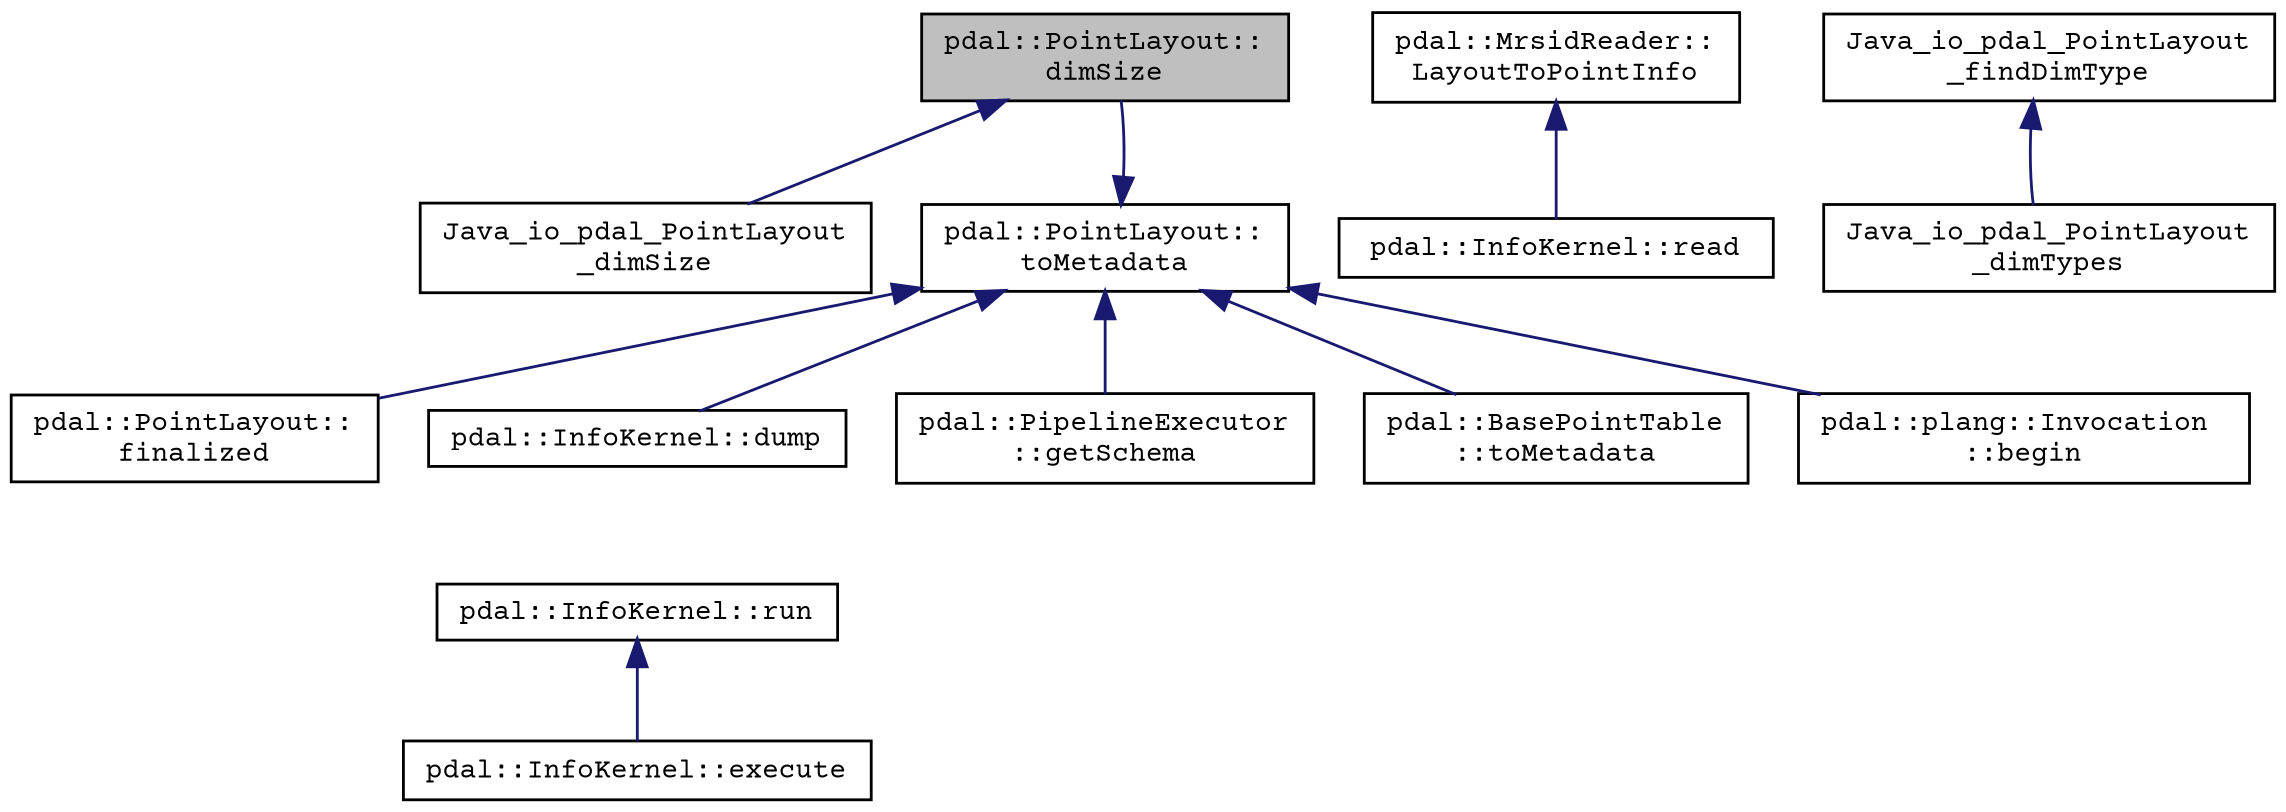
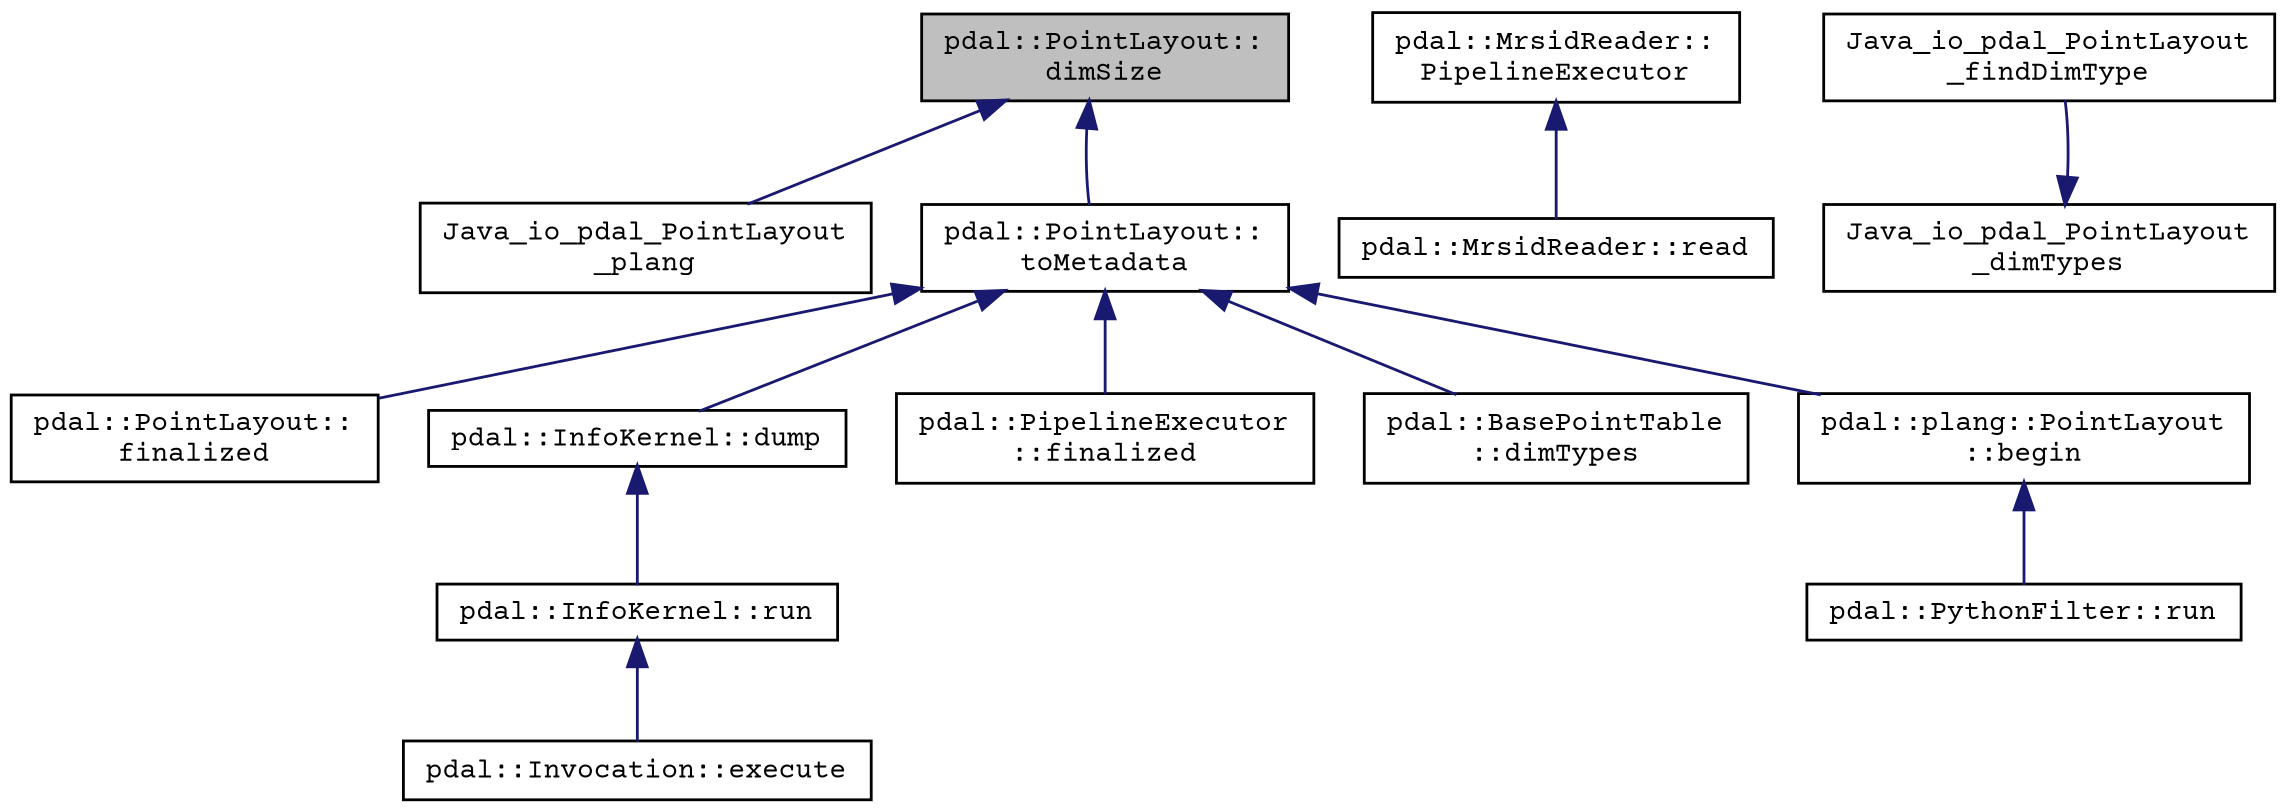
(1556, 57) -> (1556, 57)
(1124, 138) -> (1086, 167)
(2031, 167) -> (2068, 138)
(646, 248) -> (646, 248)
(1556, 248) -> (1556, 248)
(1105, 438) -> (1105, 438)
(1556, 438) -> (1556, 438)
(2024, 438) -> (2024, 438)
none -> (637, 540)
none -> (2024, 612)
(637, 770) -> (637, 770)
